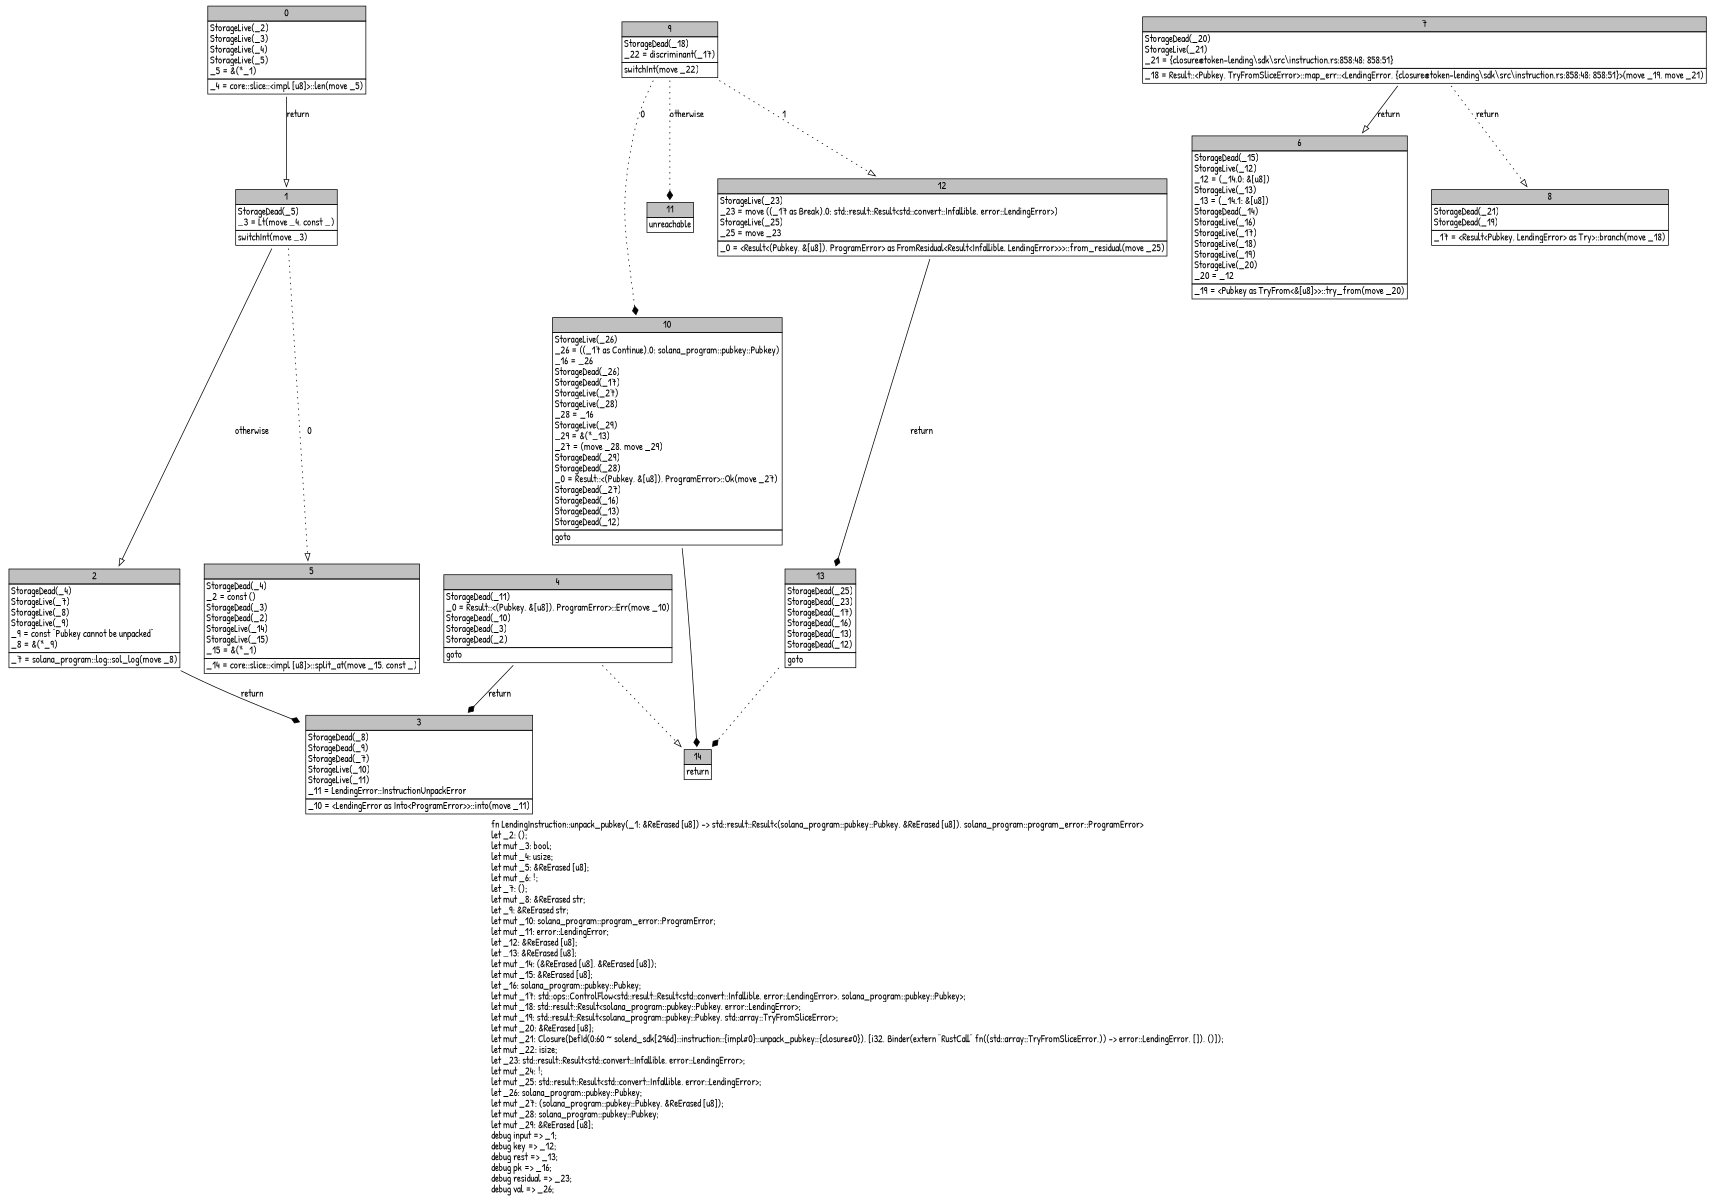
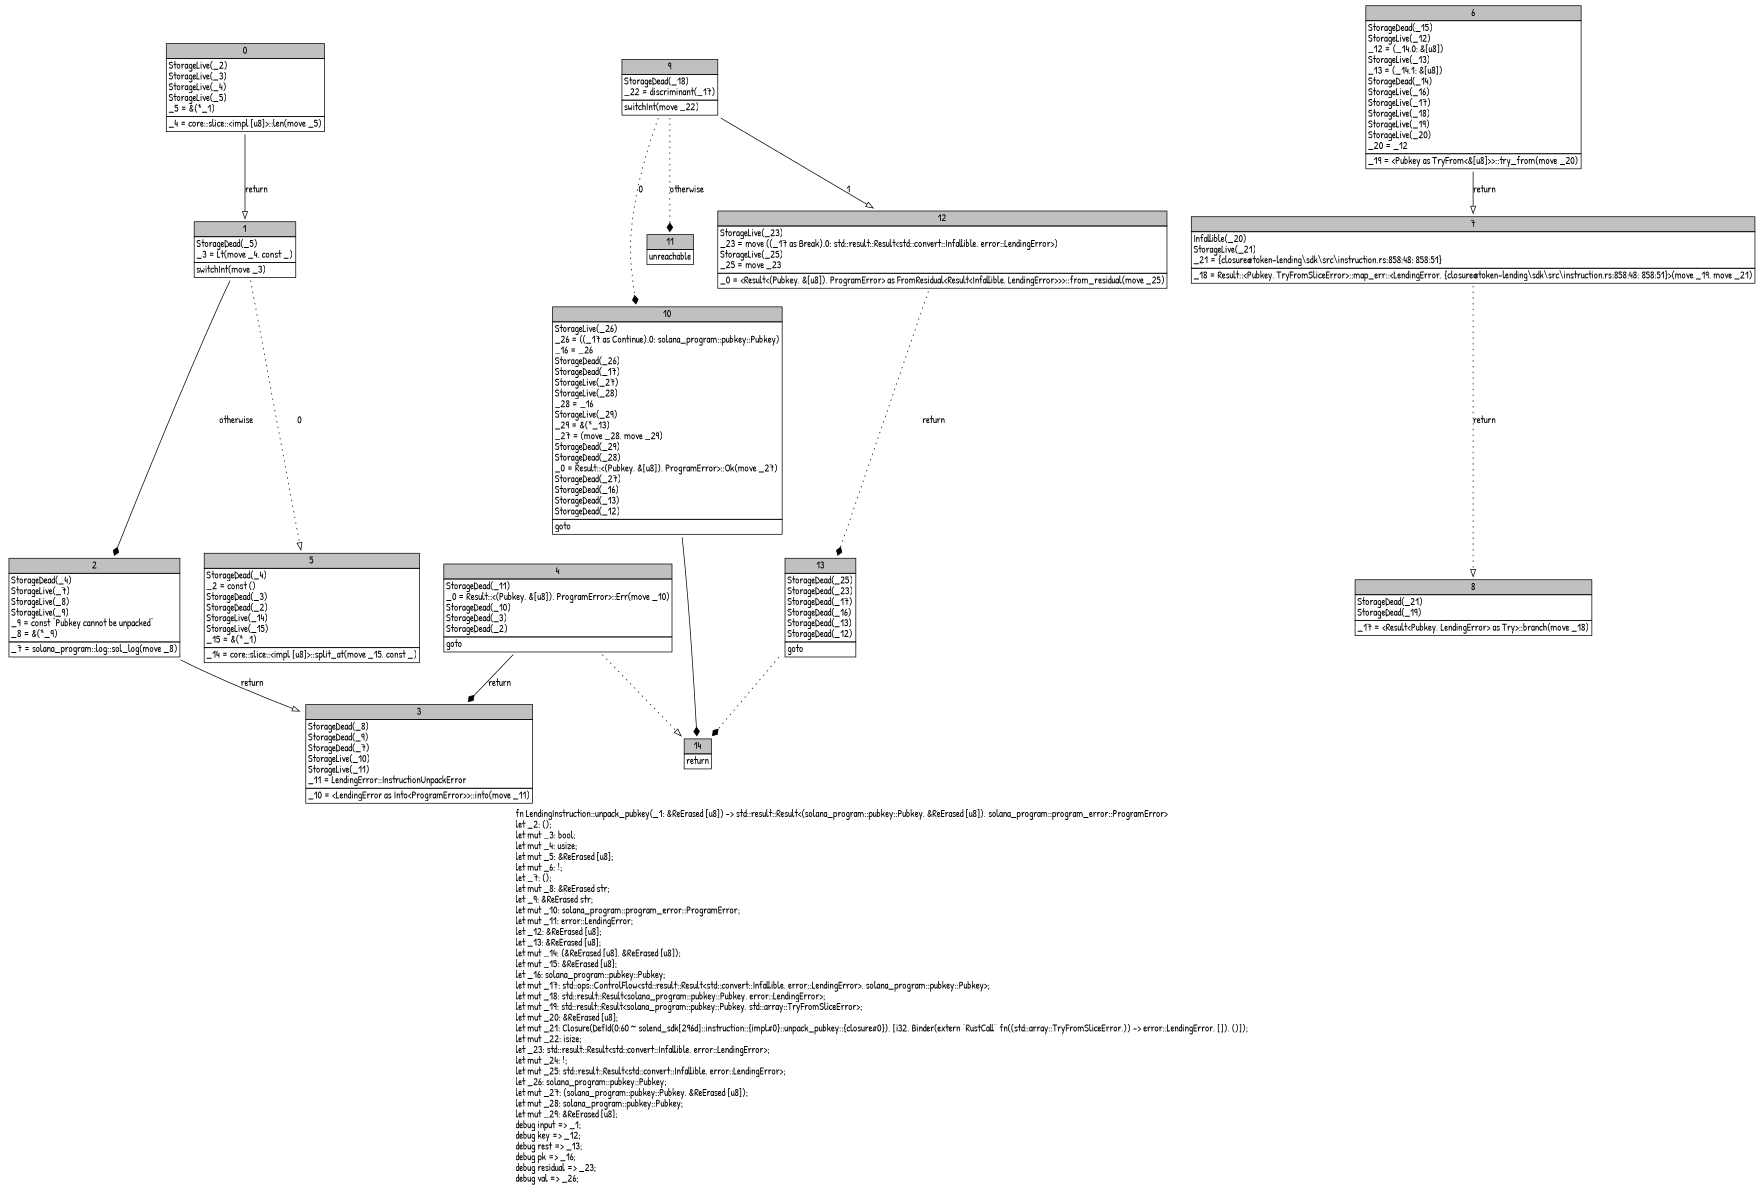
(1178, 39) -> (1220, 239)
(1382, 106) -> (1473, 189)
(794, 126) -> (794, 161)
(197, 404) -> (172, 413)
(884, 408) -> (884, 419)
(235, 696) -> (236, 685)
